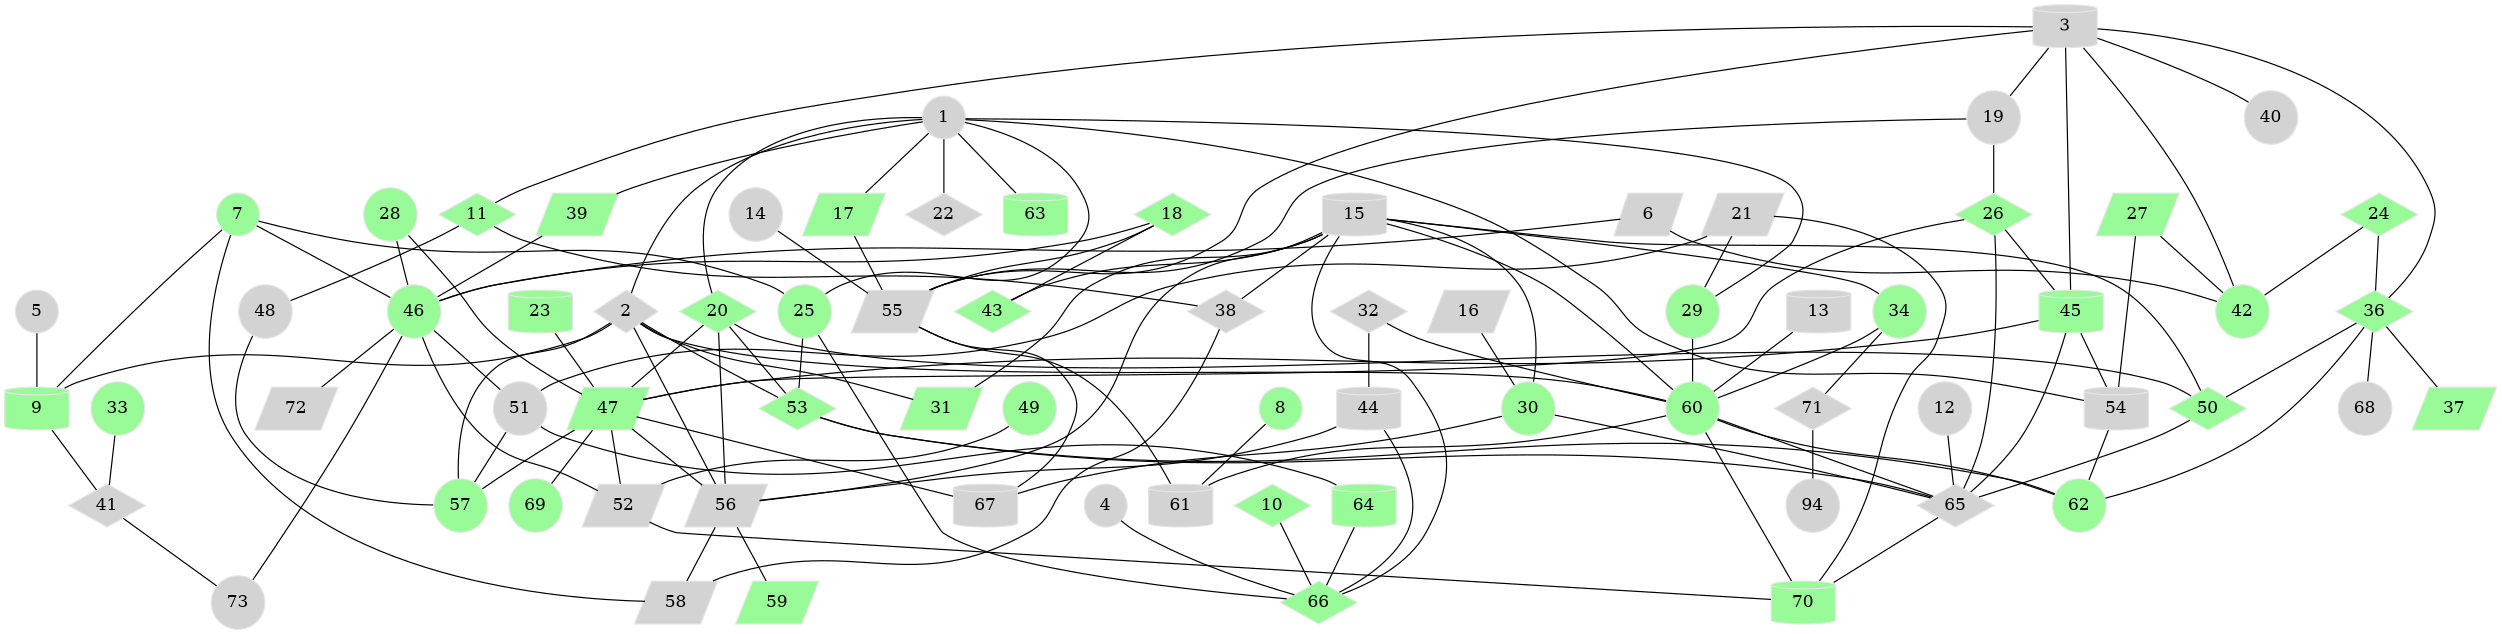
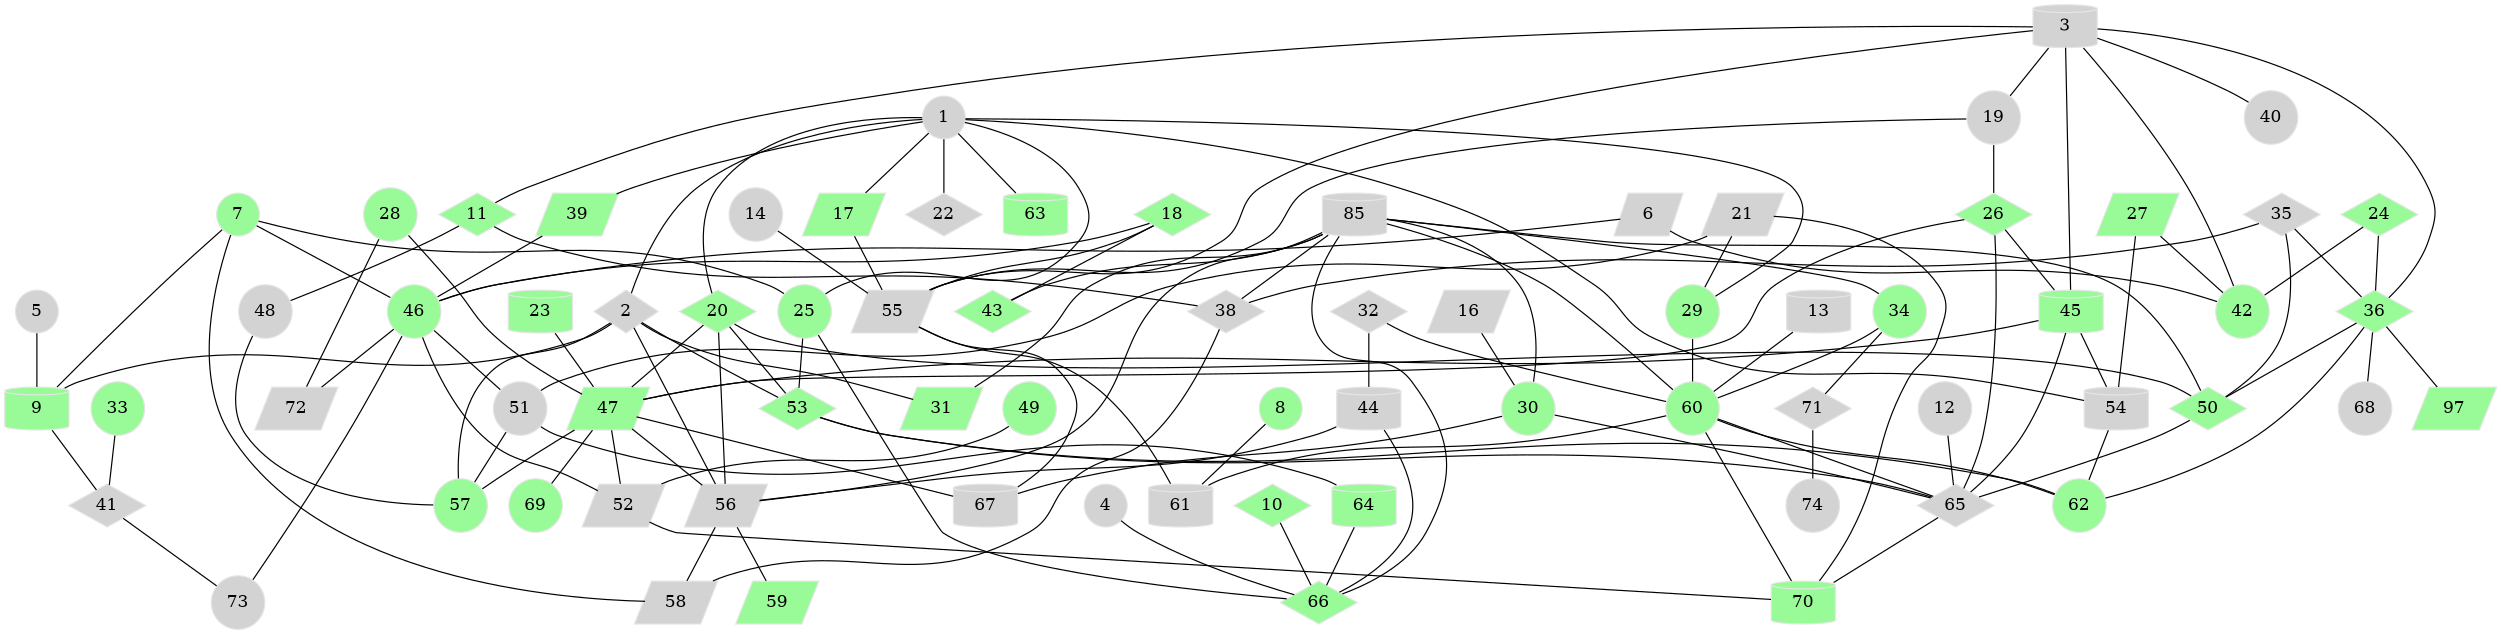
(1355, 215) -> (1355, 215)
none -> (2282, 215)
(402, 263) -> (343, 313)
(1151, 372) -> none
(2454, 409) -> (2454, 409)
(1813, 506) -> (1813, 506)
